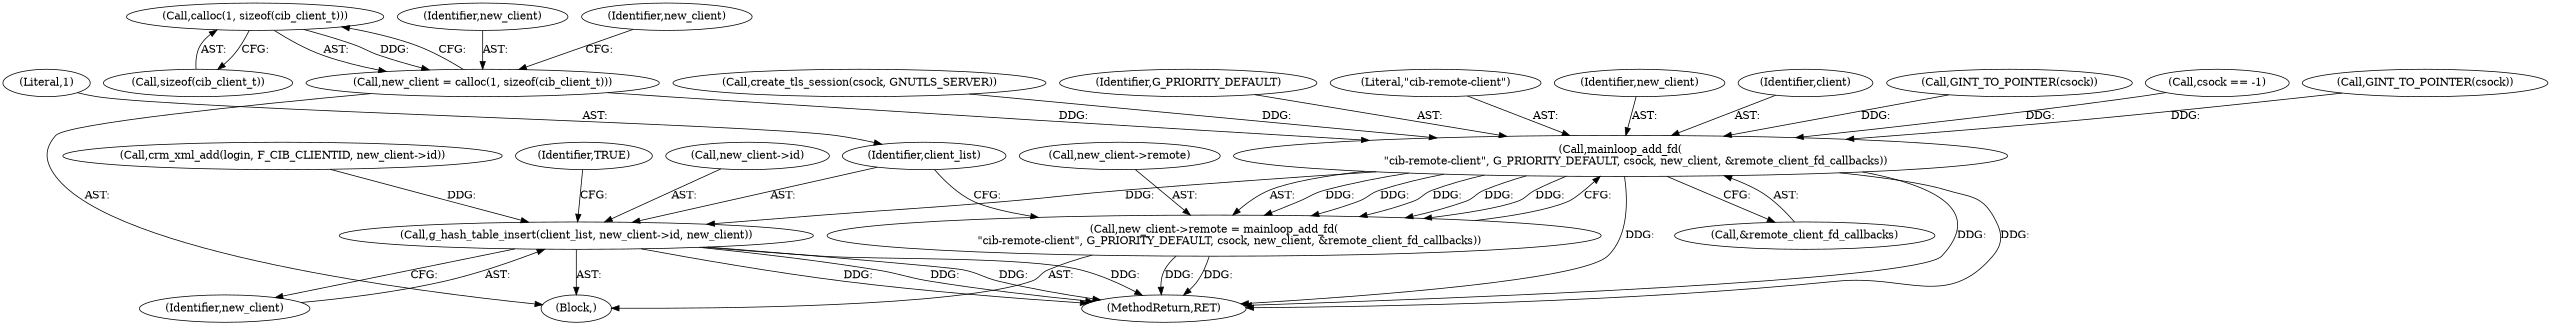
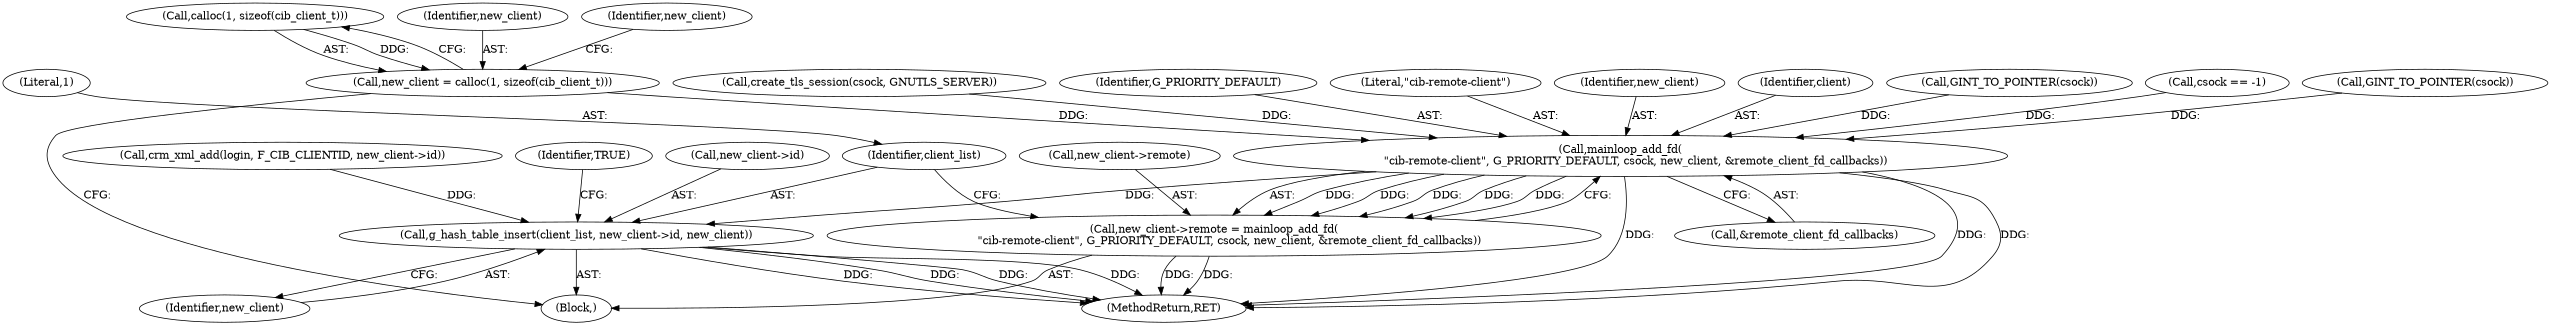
(198, 83) -> none
(99, 196) -> (99, 196)
